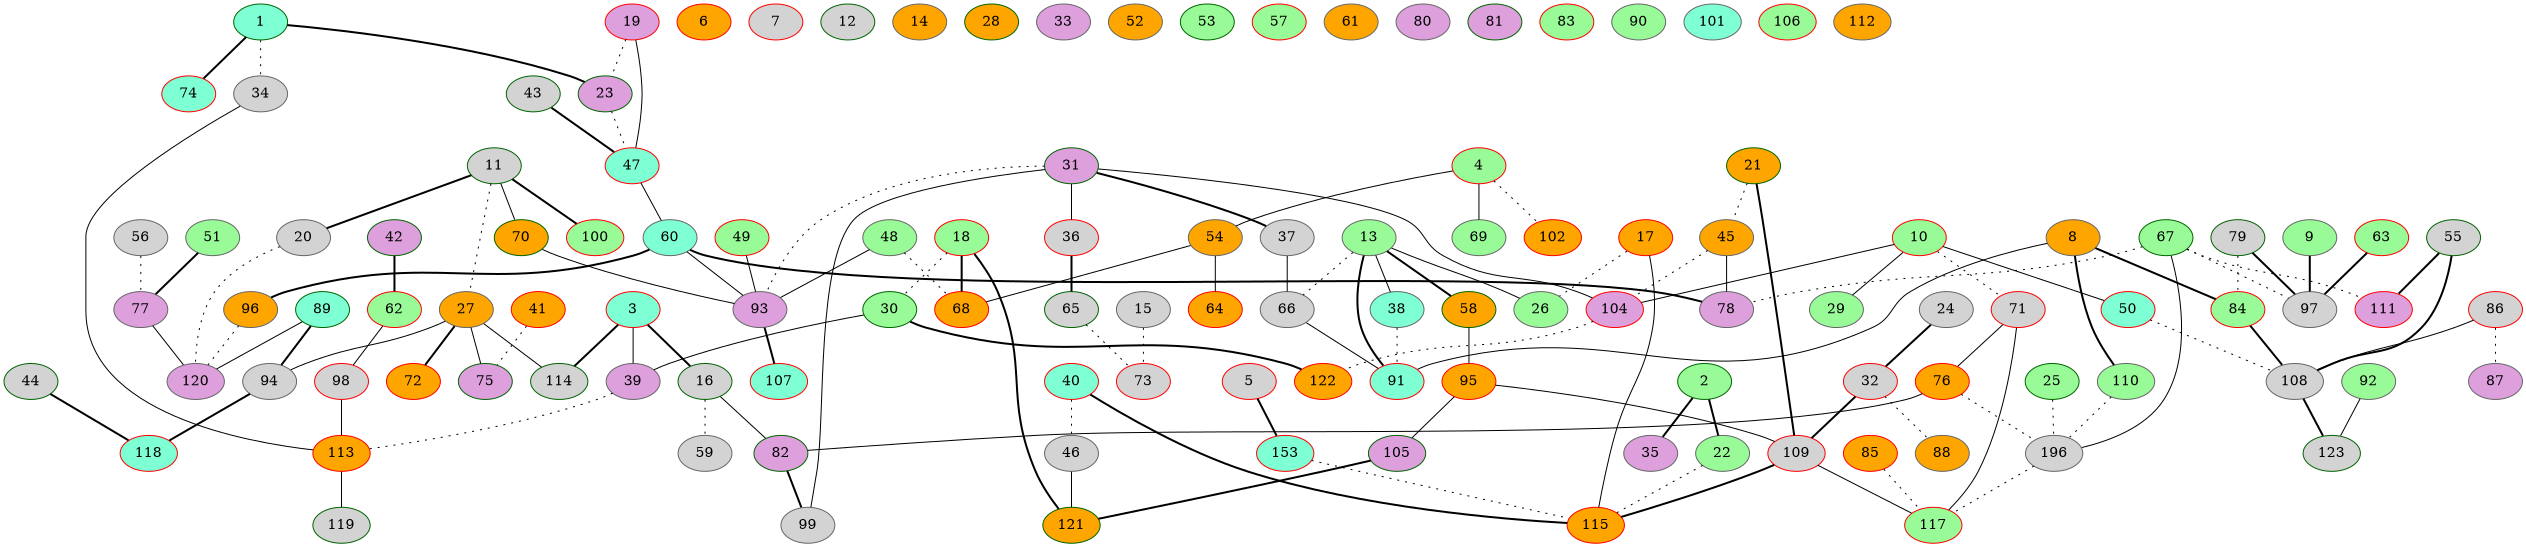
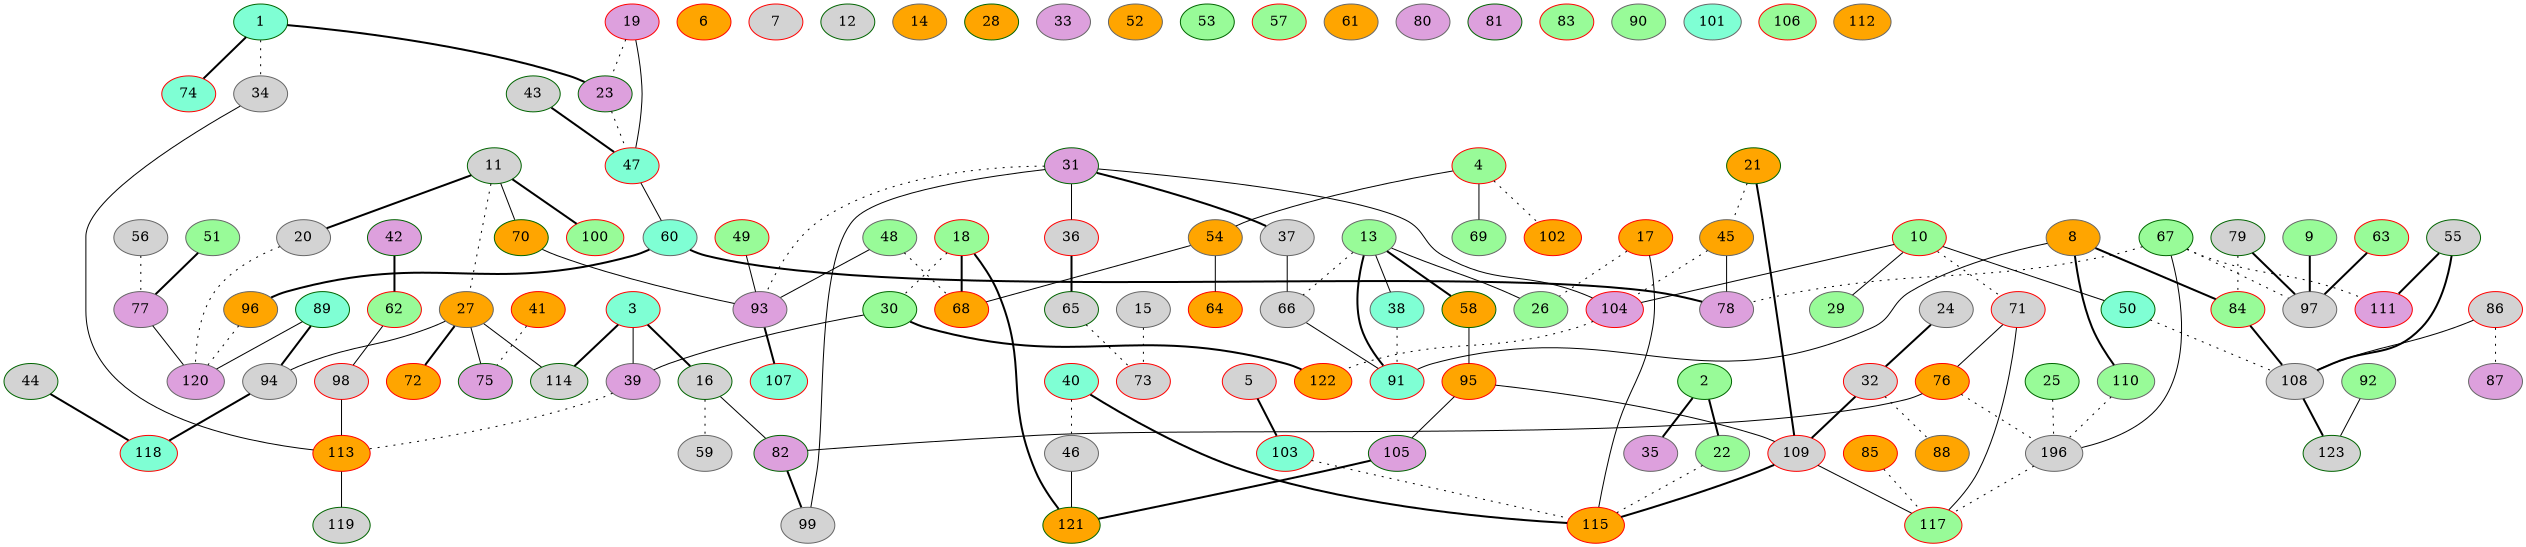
(715, 274) -> none
(2128, 310) -> (2128, 310)
(1285, 453) -> (1285, 453)
